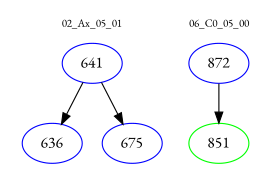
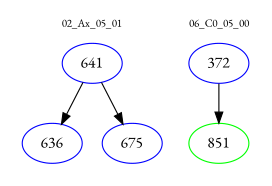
(219, 63) -> (219, 63)
